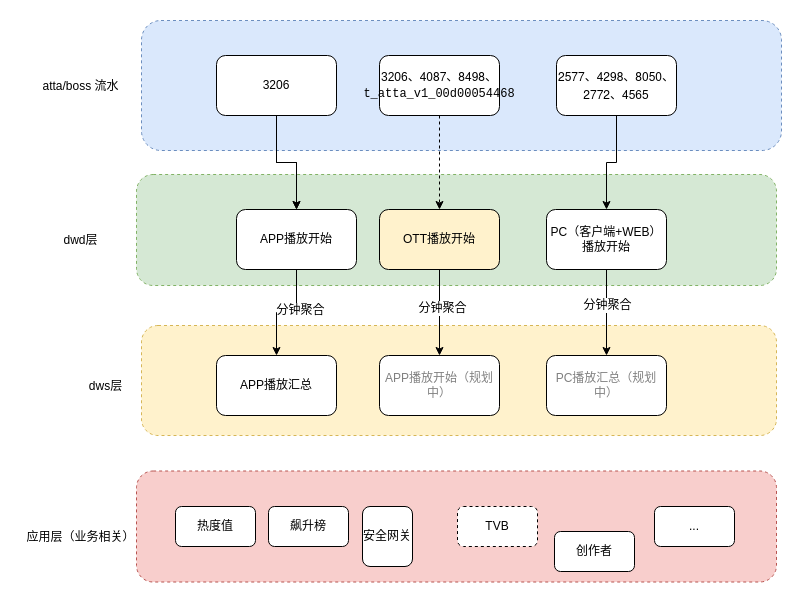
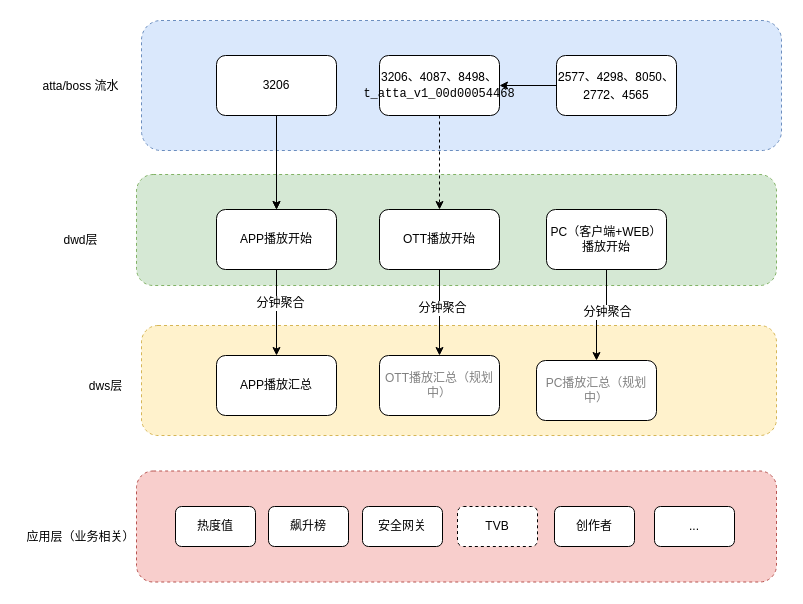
(616, 163) -> (531, 86)
(297, 240) -> (277, 240)
(440, 240) -> (440, 240)
(440, 386) -> (440, 386)
(607, 386) -> (597, 391)
(388, 537) -> (403, 527)
(595, 552) -> (595, 527)
